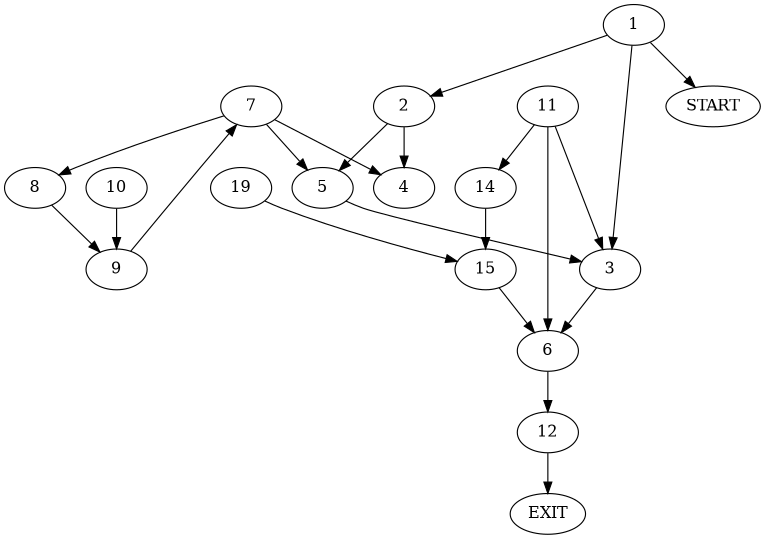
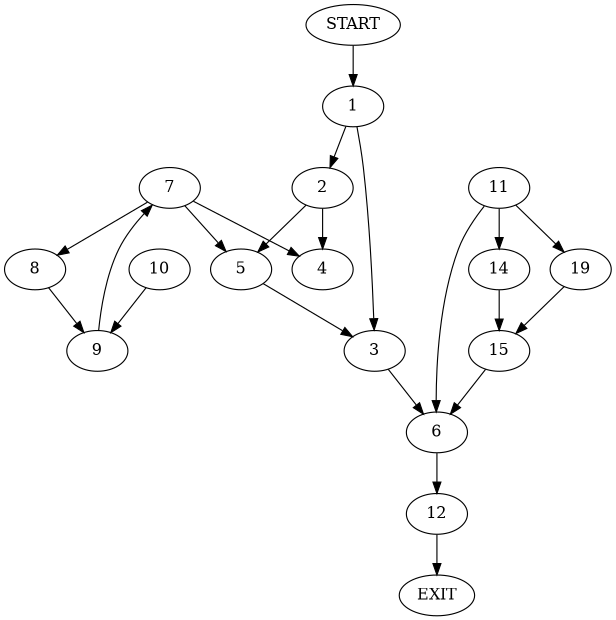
(669, 61) -> (353, 60)
(577, 182) -> (536, 225)
